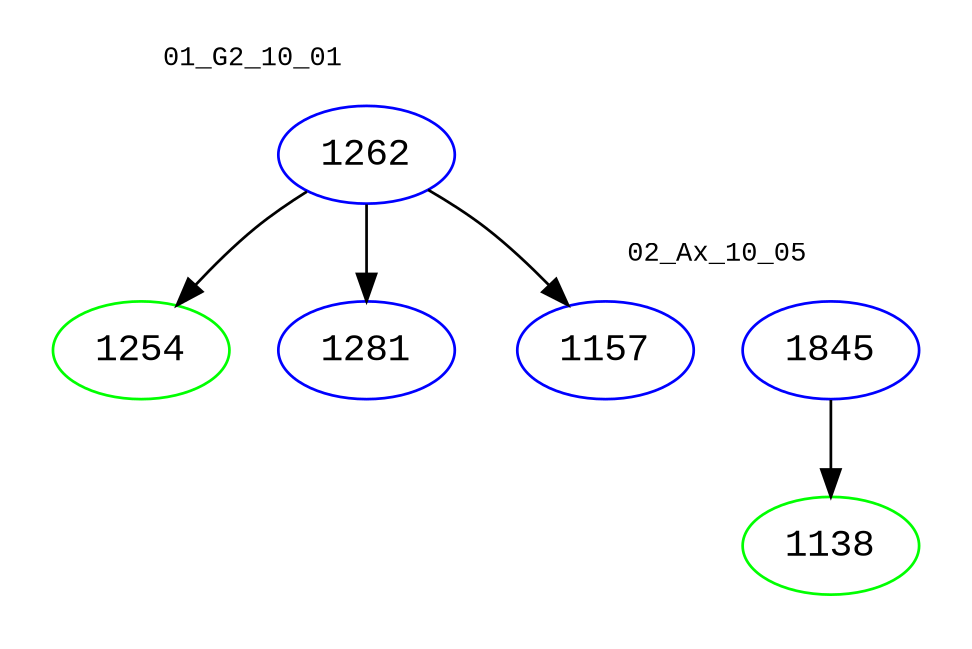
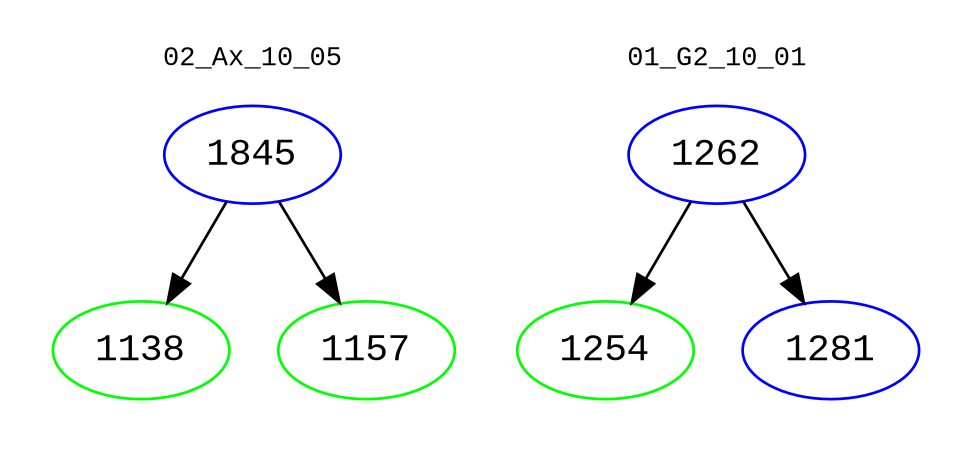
(515, 253) -> (302, 240)
(606, 350) -> (367, 350)
